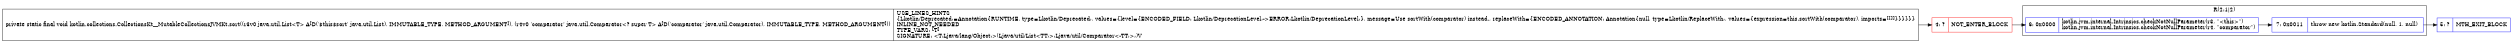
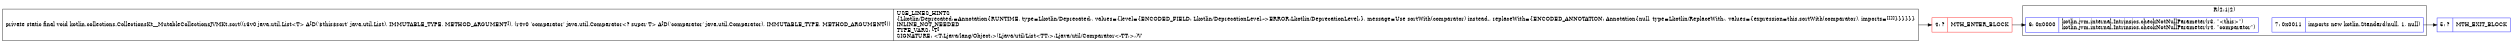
(1980, 25) -> (1980, 25)
(2263, 25) -> none
(2364, 25) -> (2364, 25)
